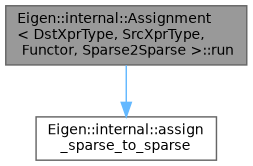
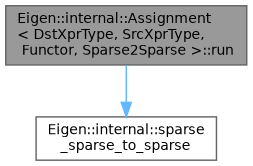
(126, 139) -> (126, 139)
